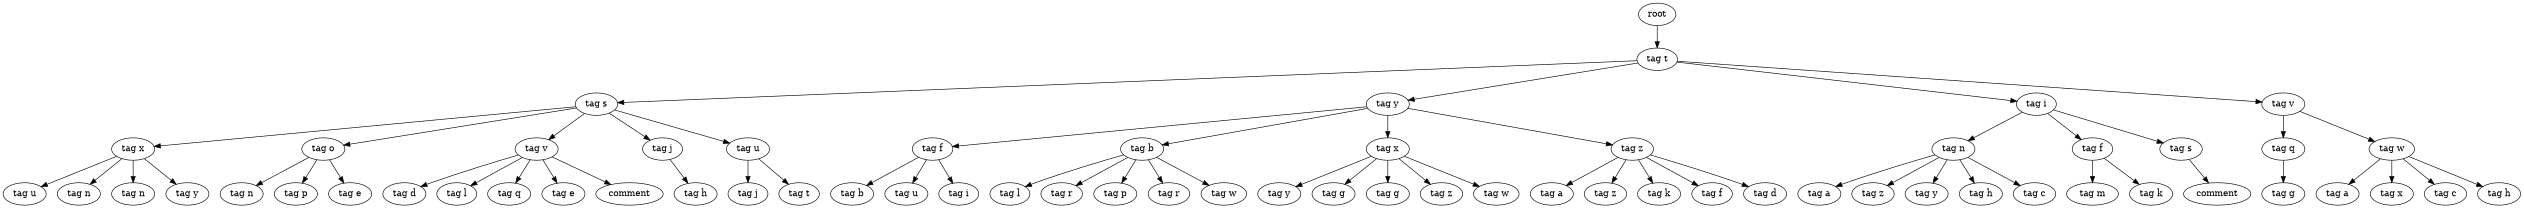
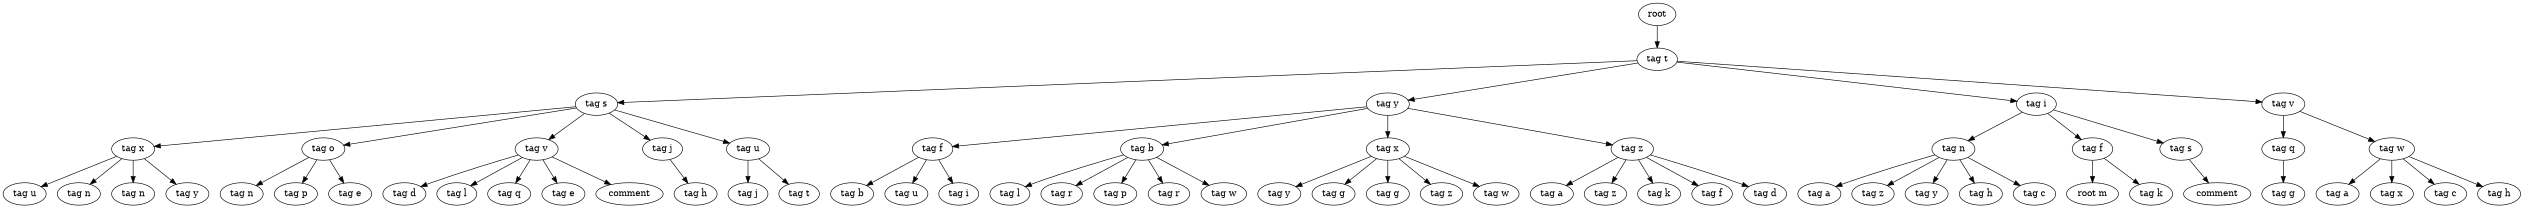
(2092, 194) -> (2092, 194)
